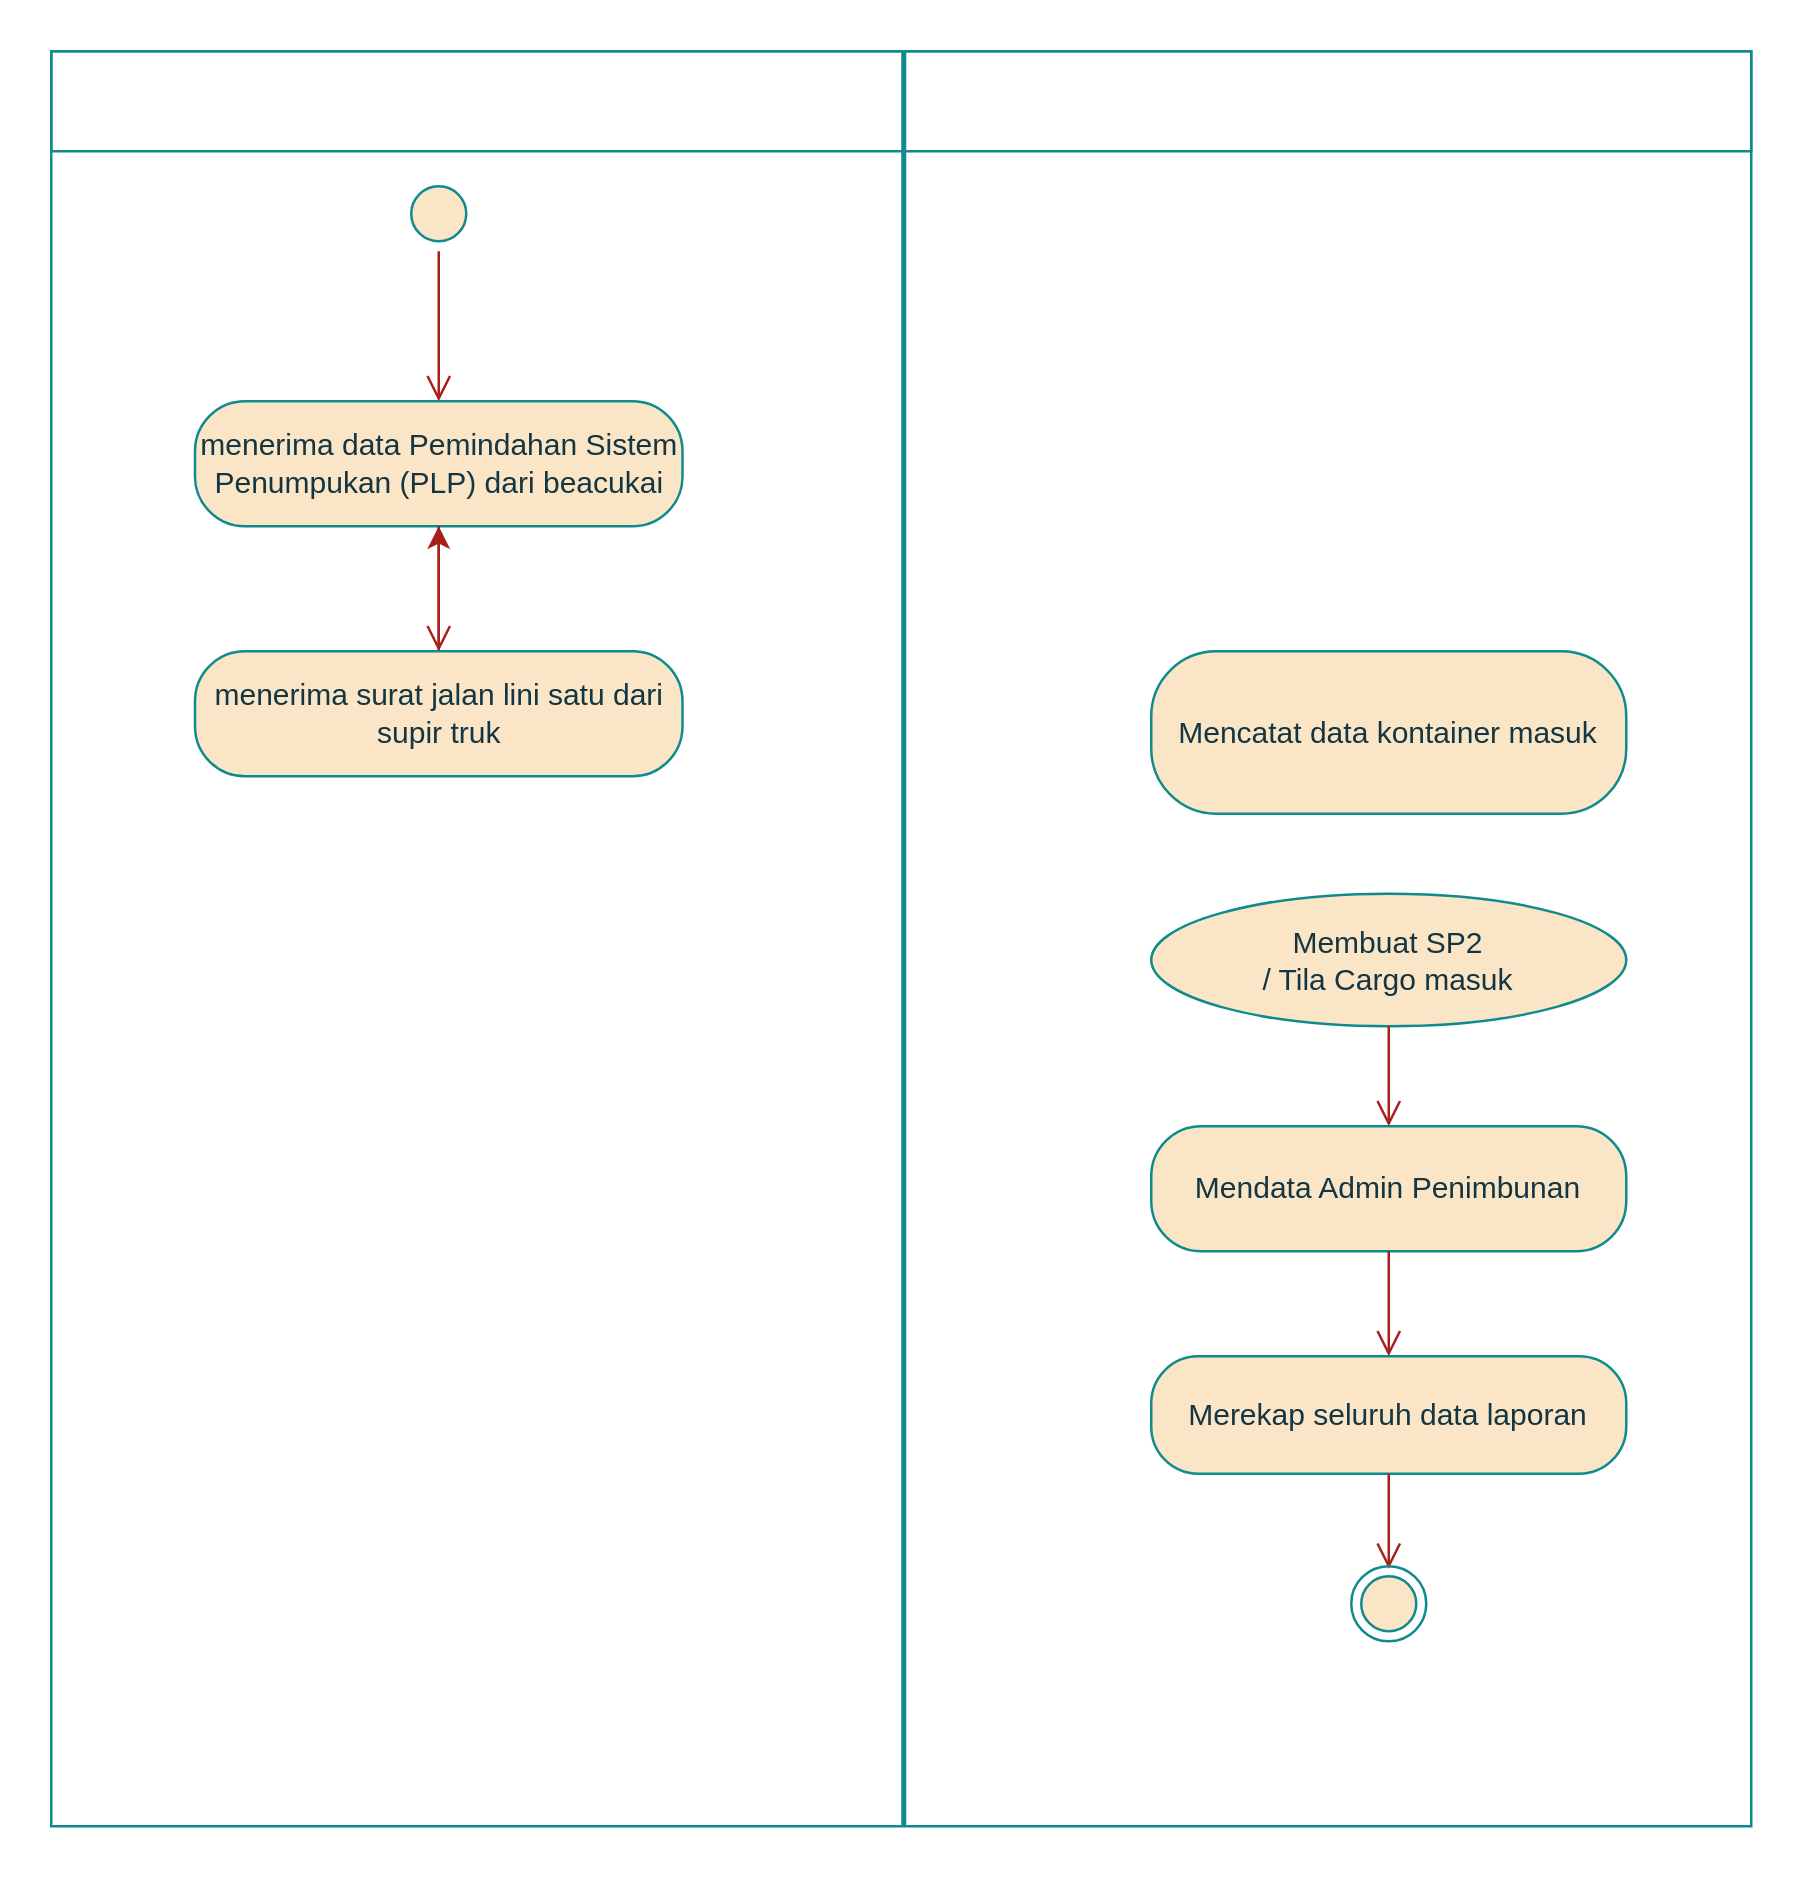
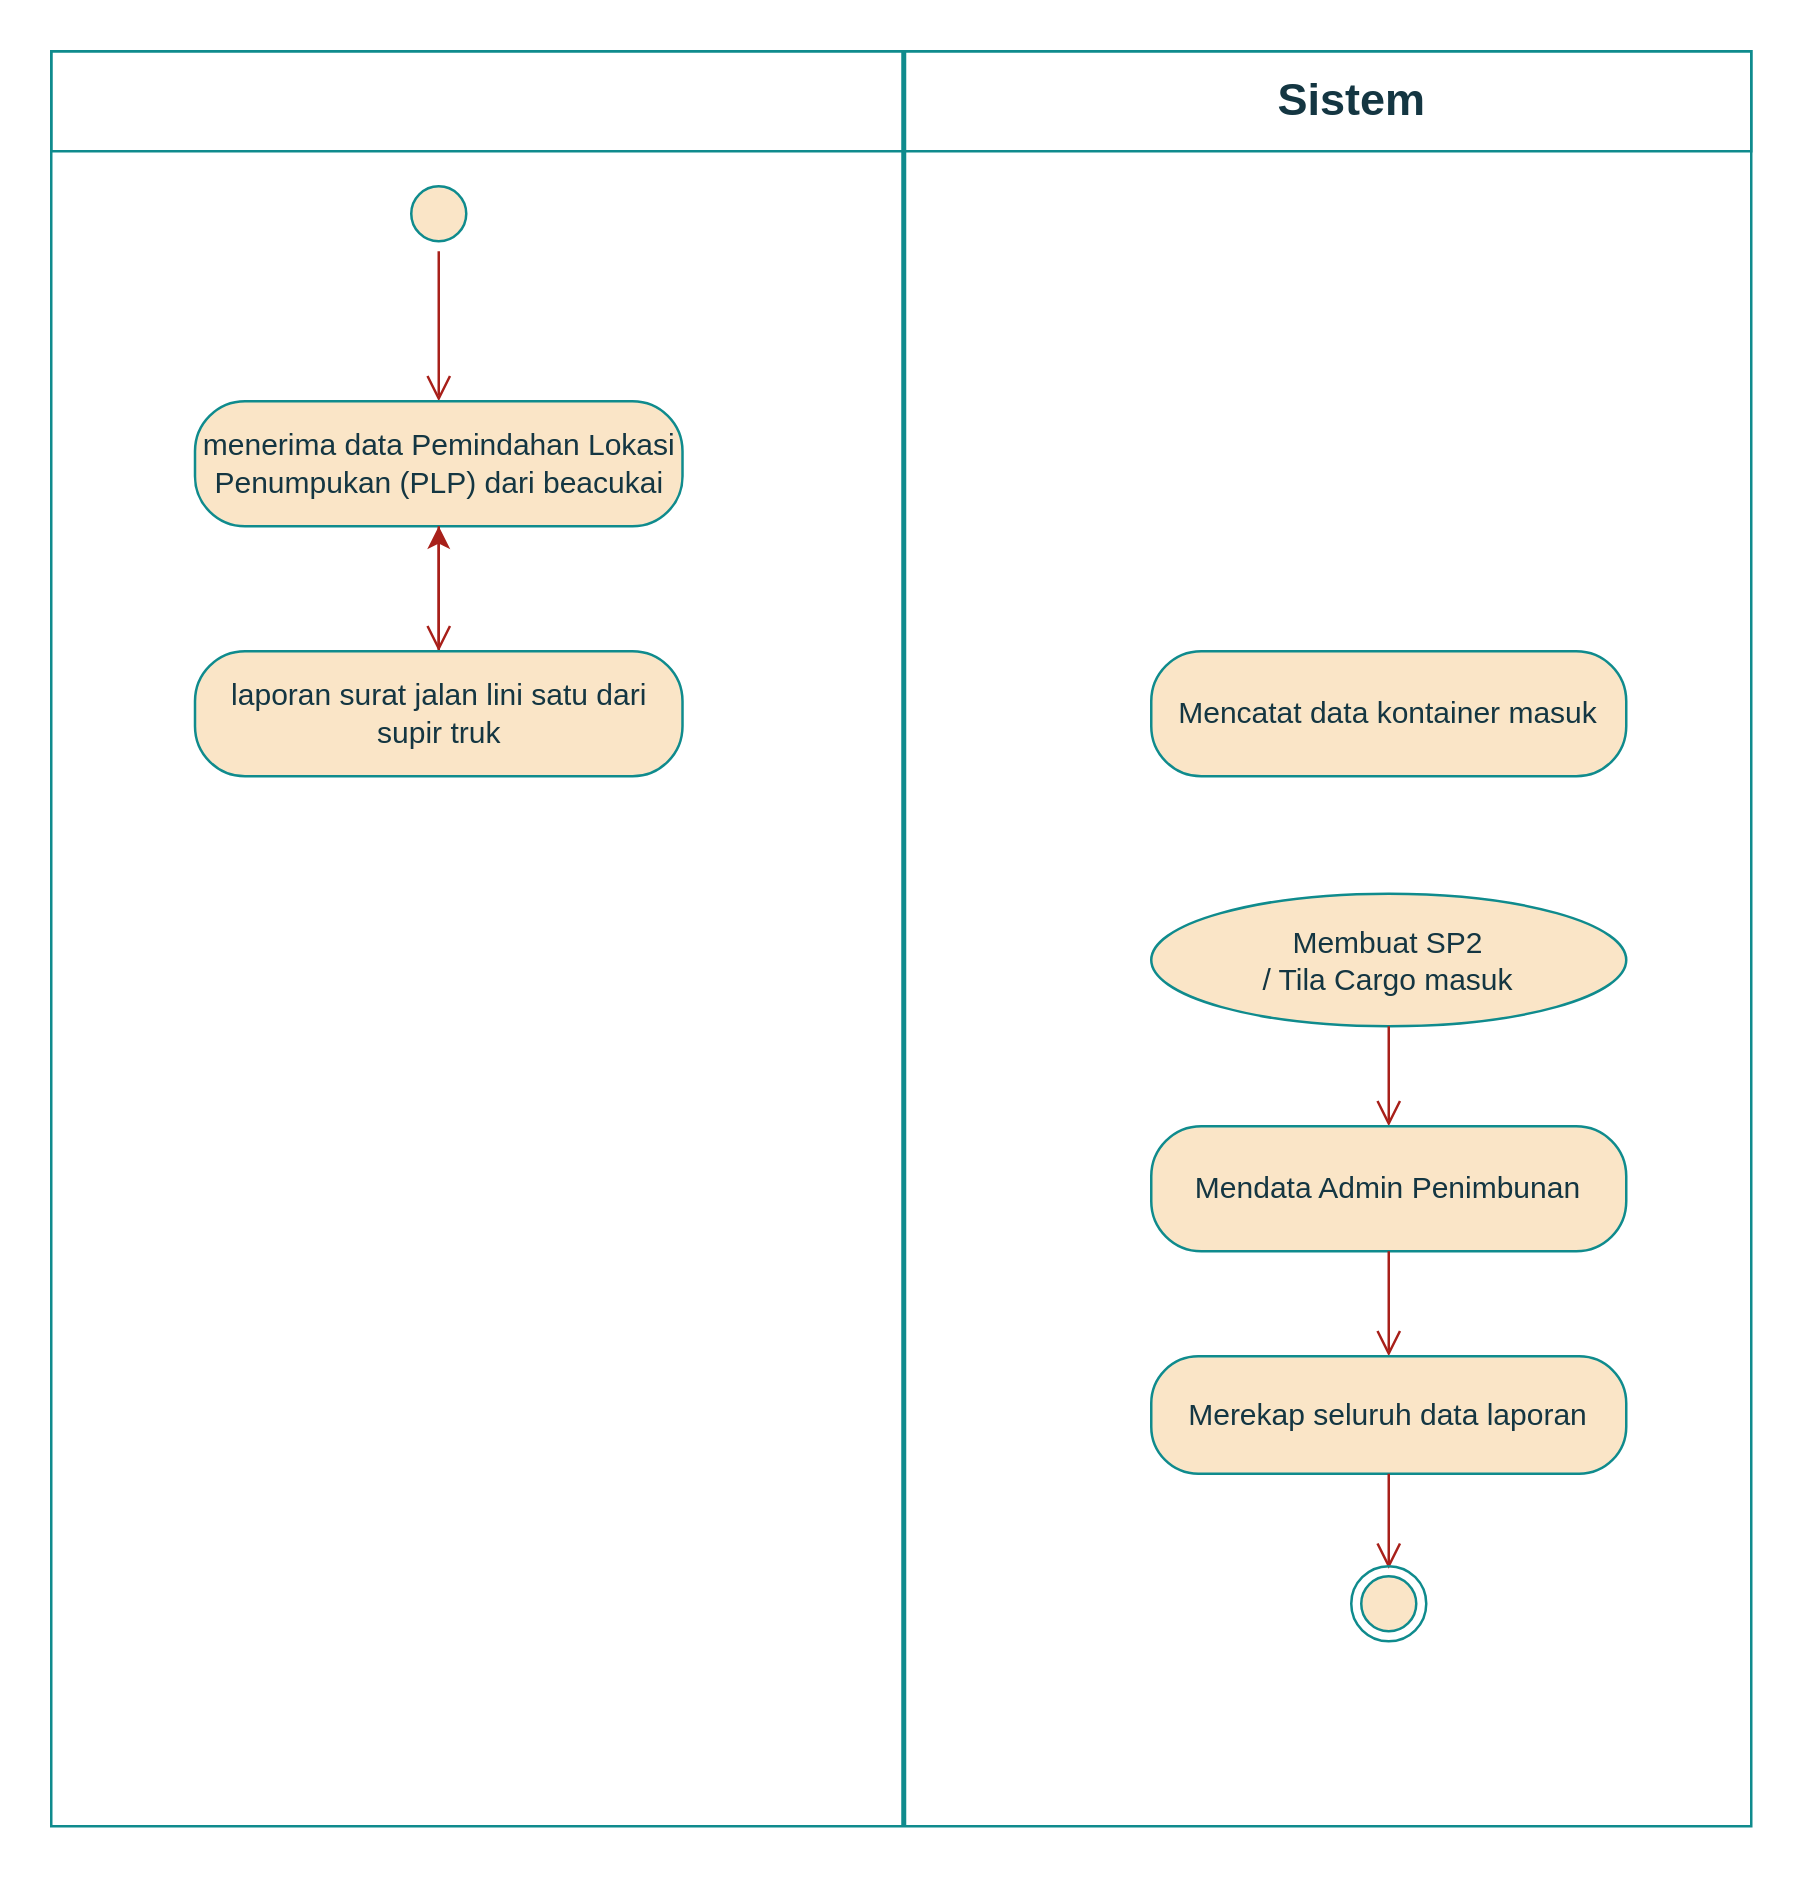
none -> (1351, 101)
(440, 464) -> (440, 464)
(440, 714) -> (440, 714)
(1389, 733) -> (1389, 714)
